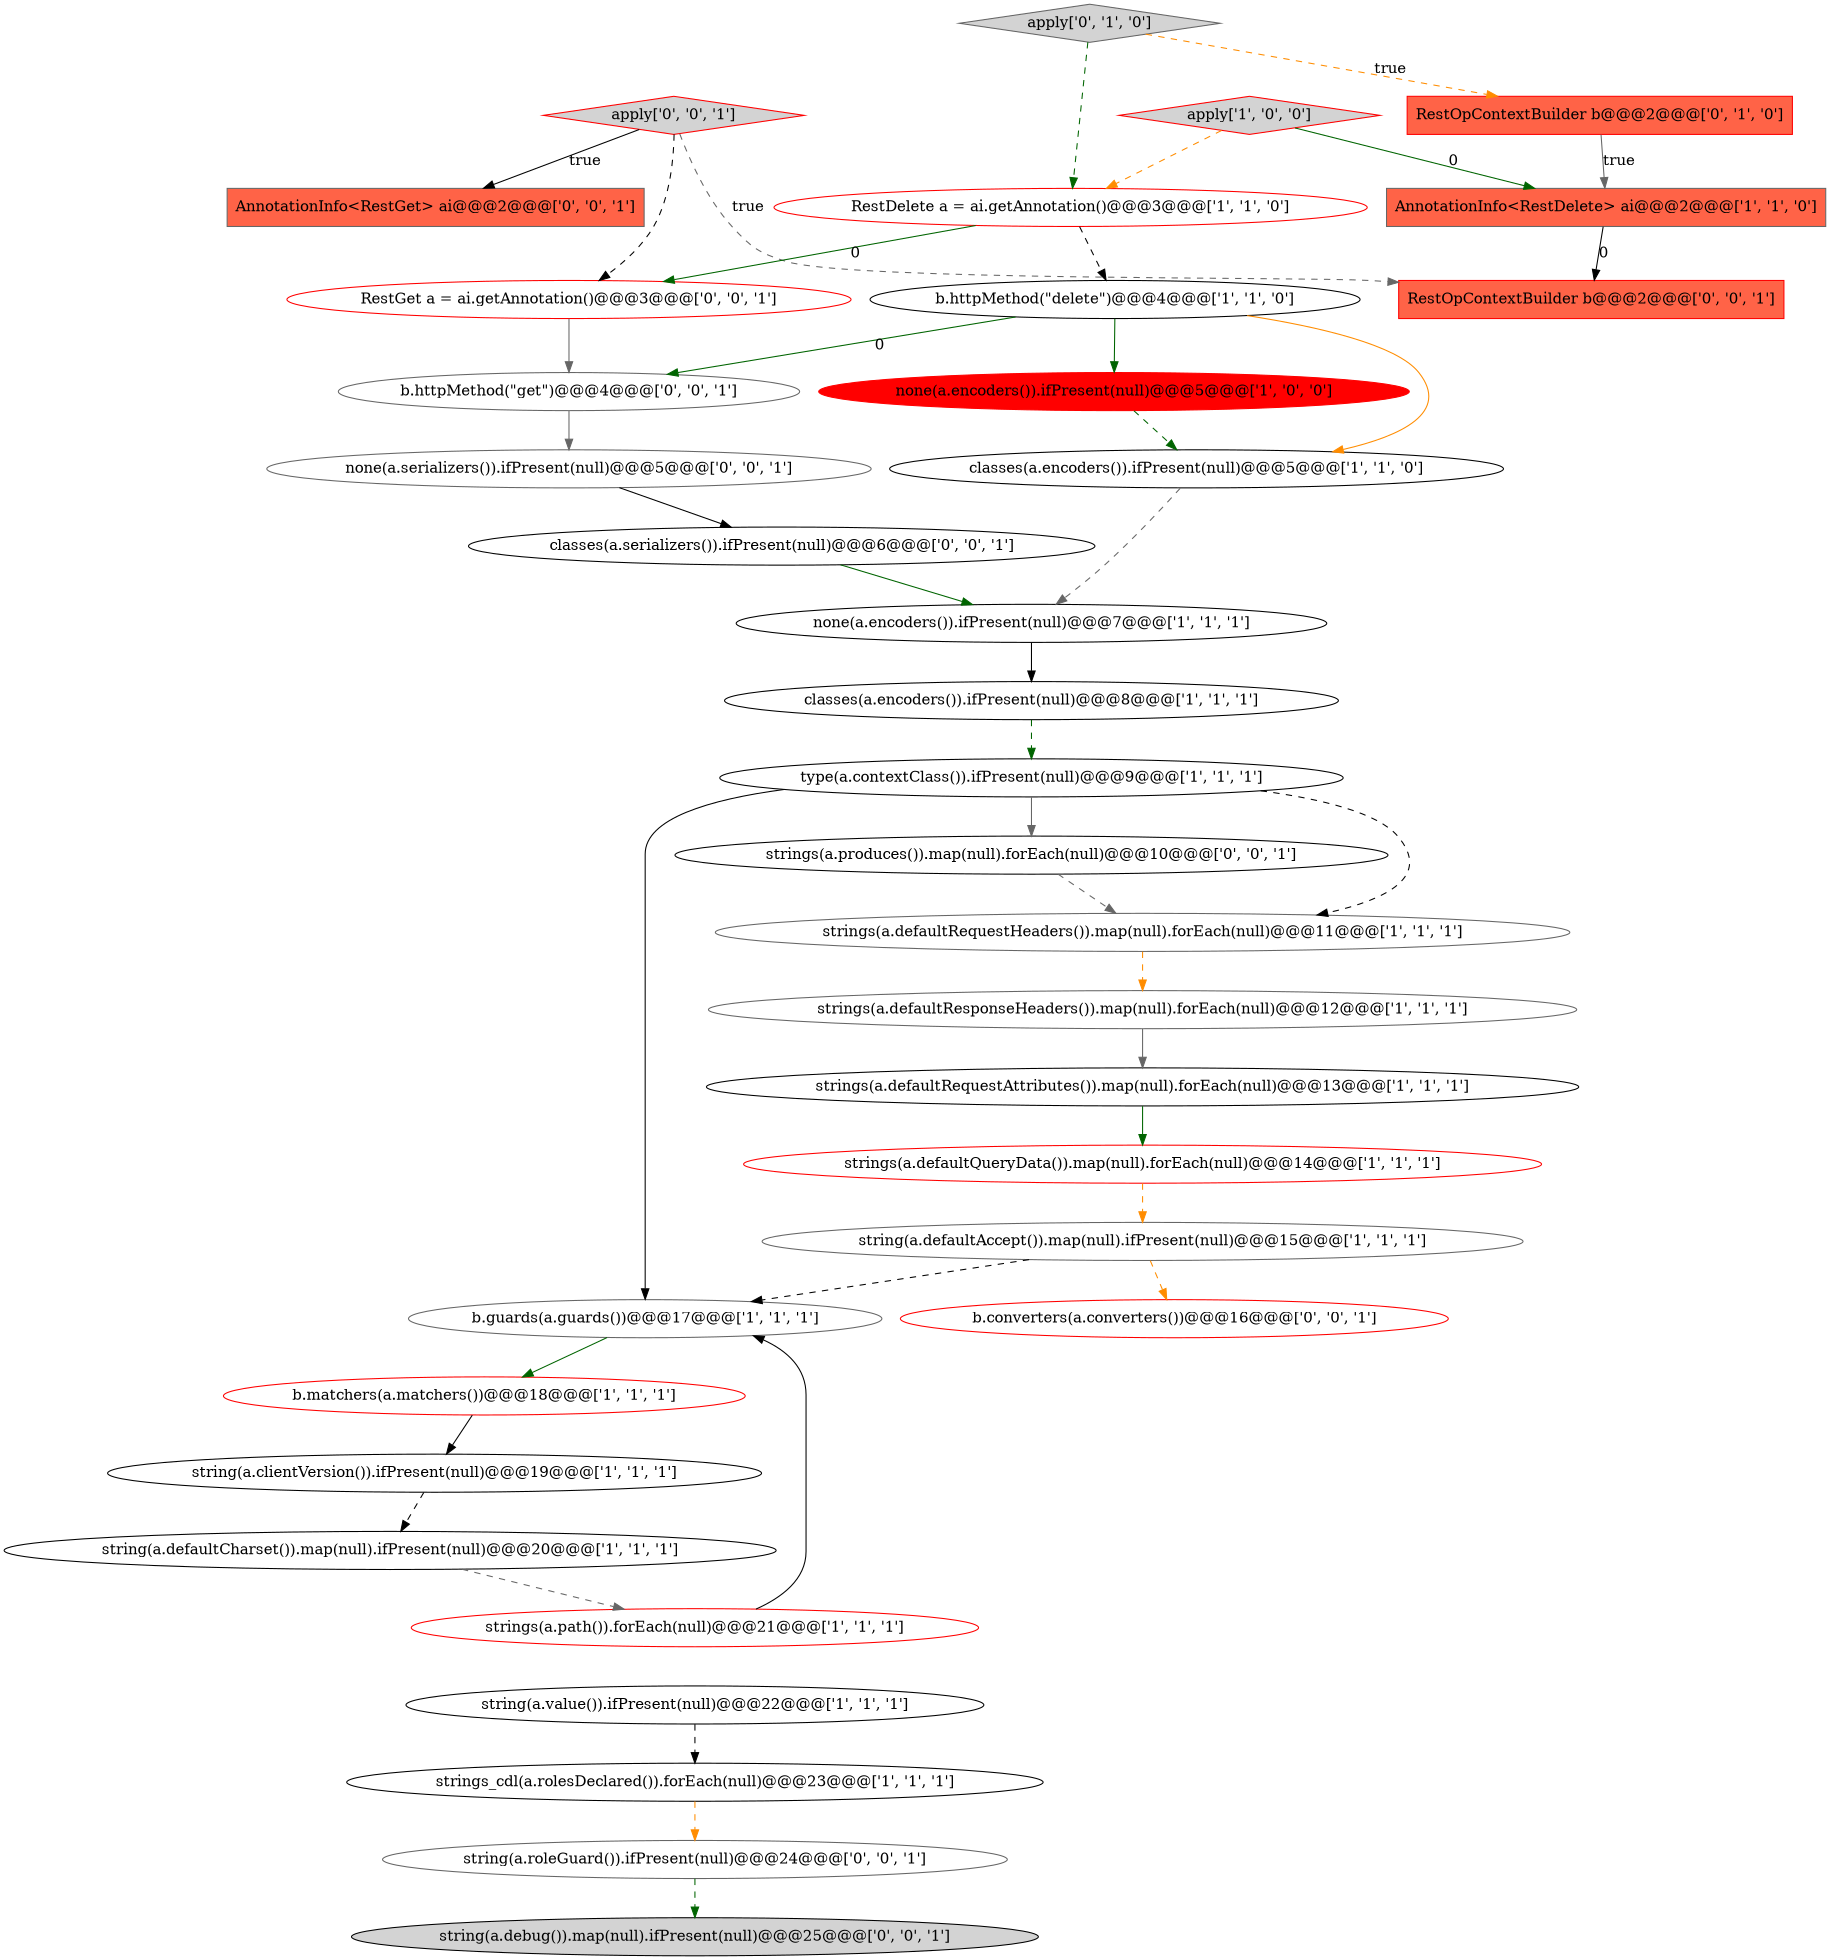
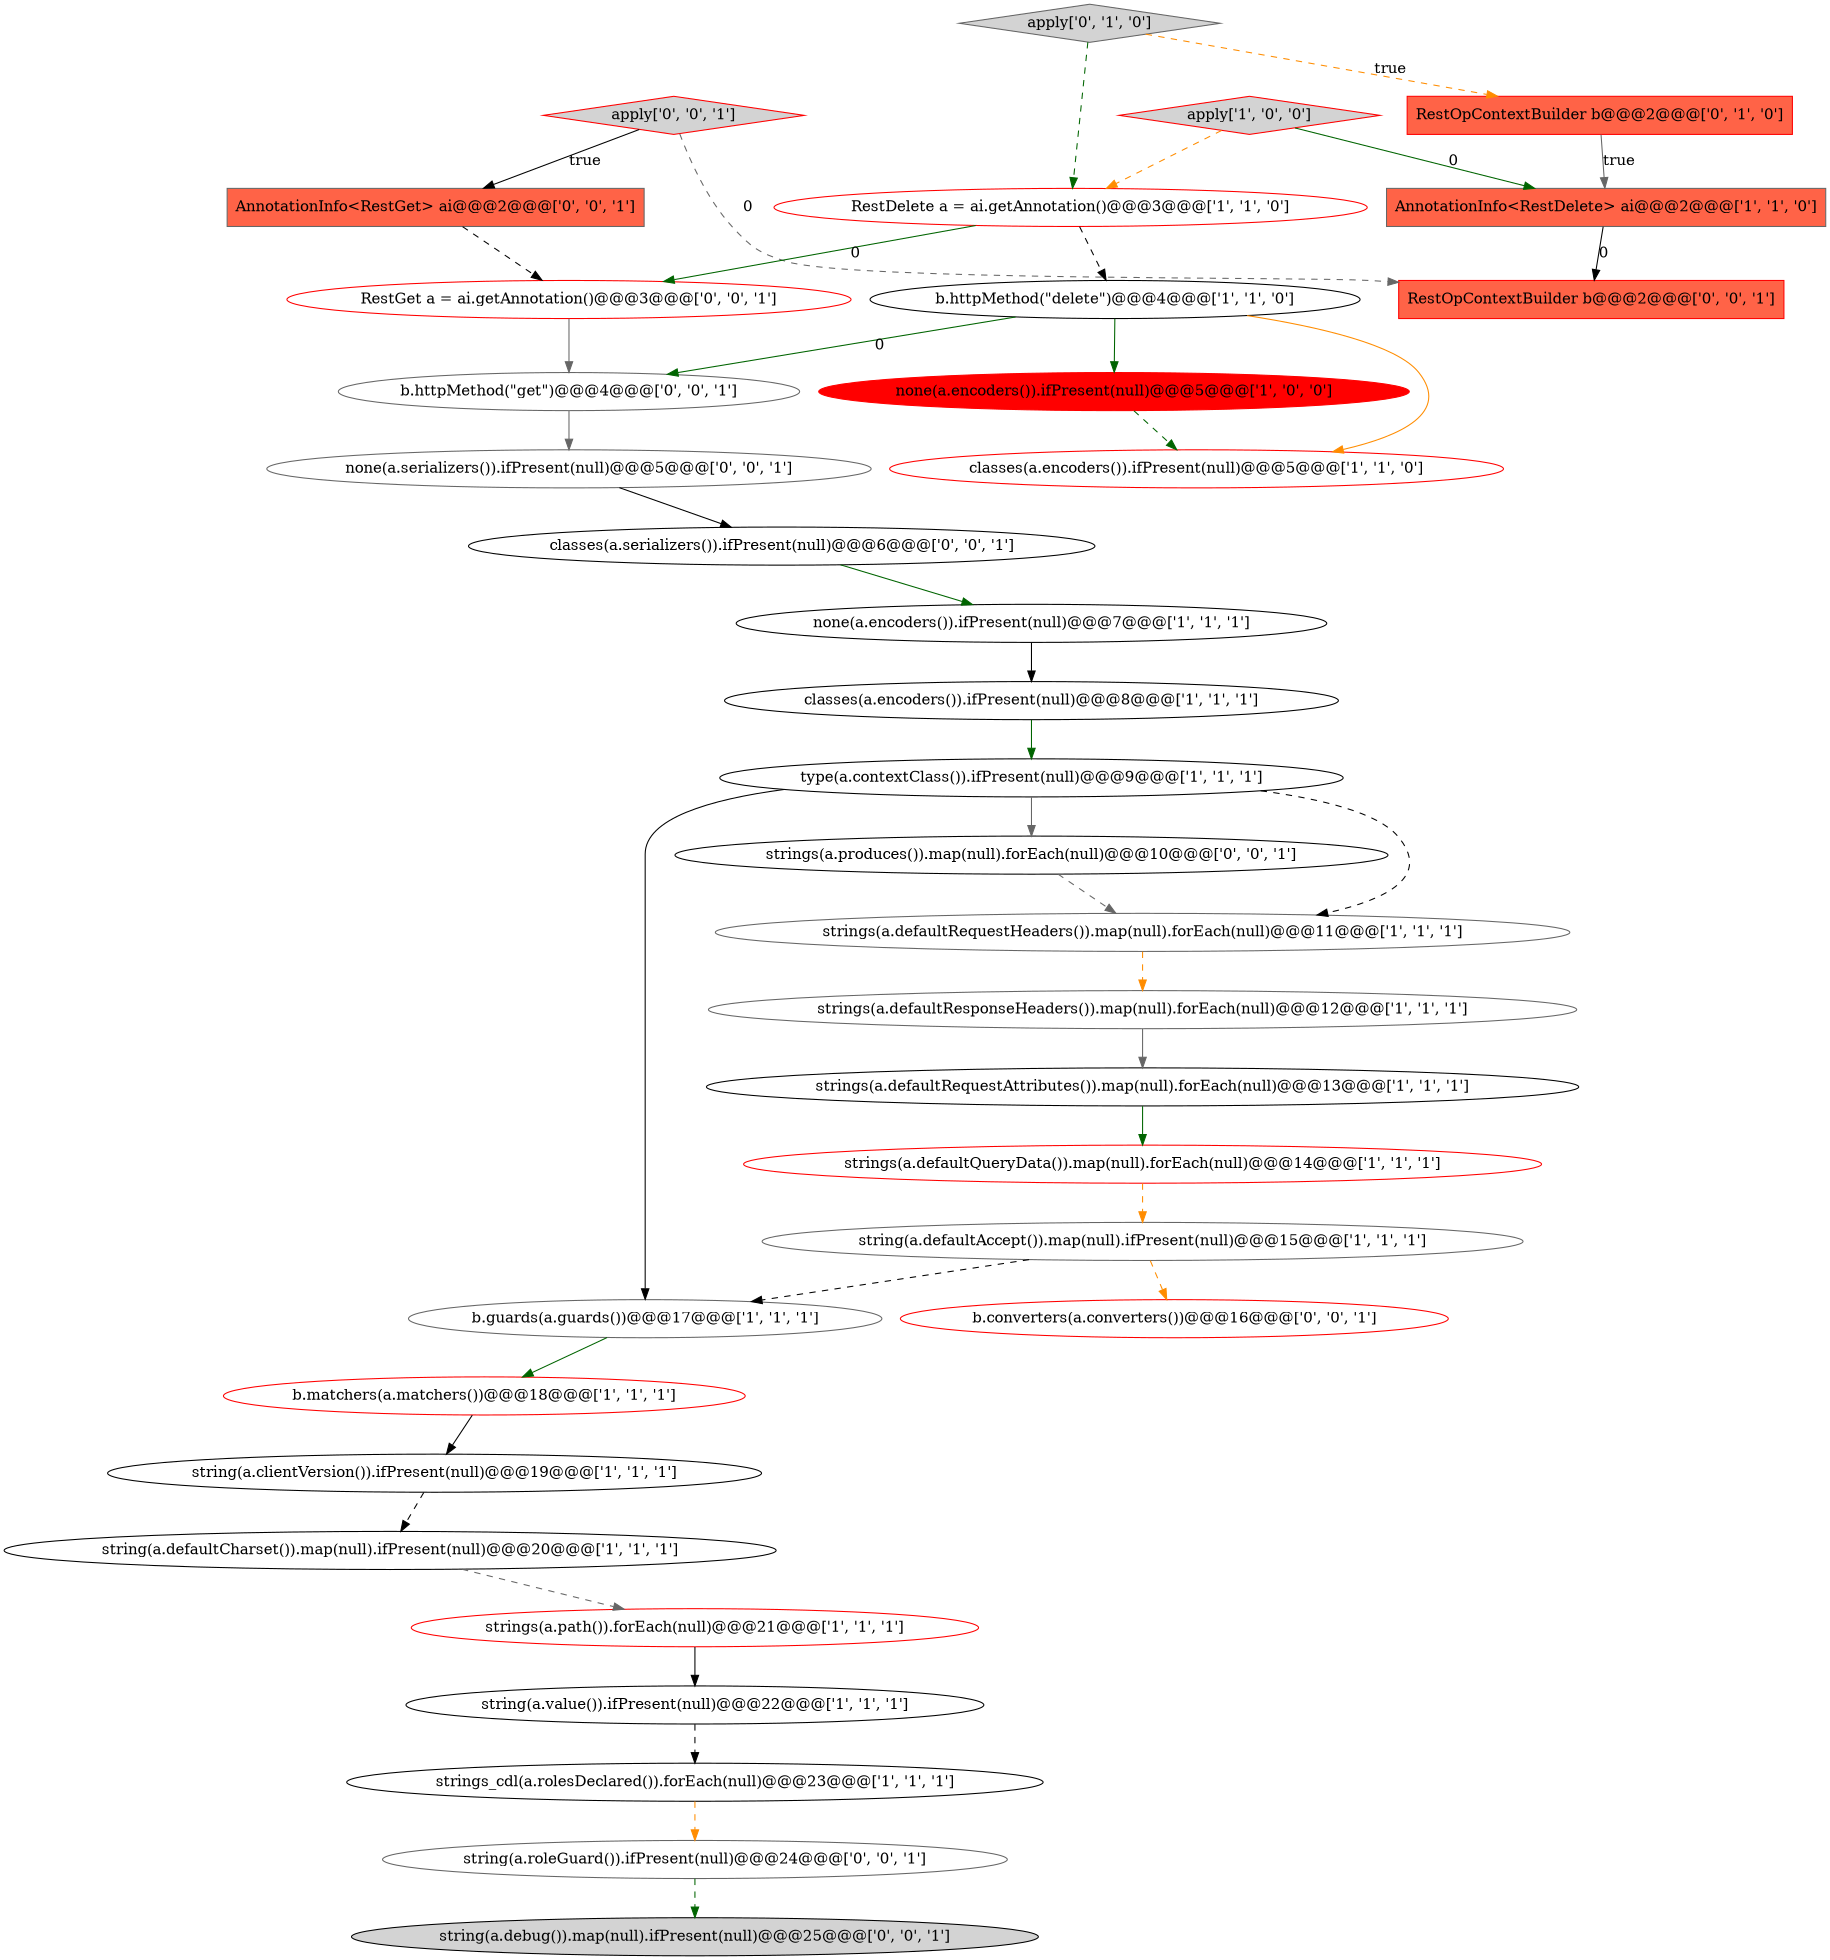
(748, 207) -> (748, 207)
(660, 213) -> (498, 251)
(1197, 469) -> (1197, 469)
(1125, 546) -> none
(1031, 734) -> (1031, 734)
(806, 1477) -> (695, 1661)
